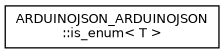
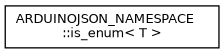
(112, 27) -> (112, 27)
